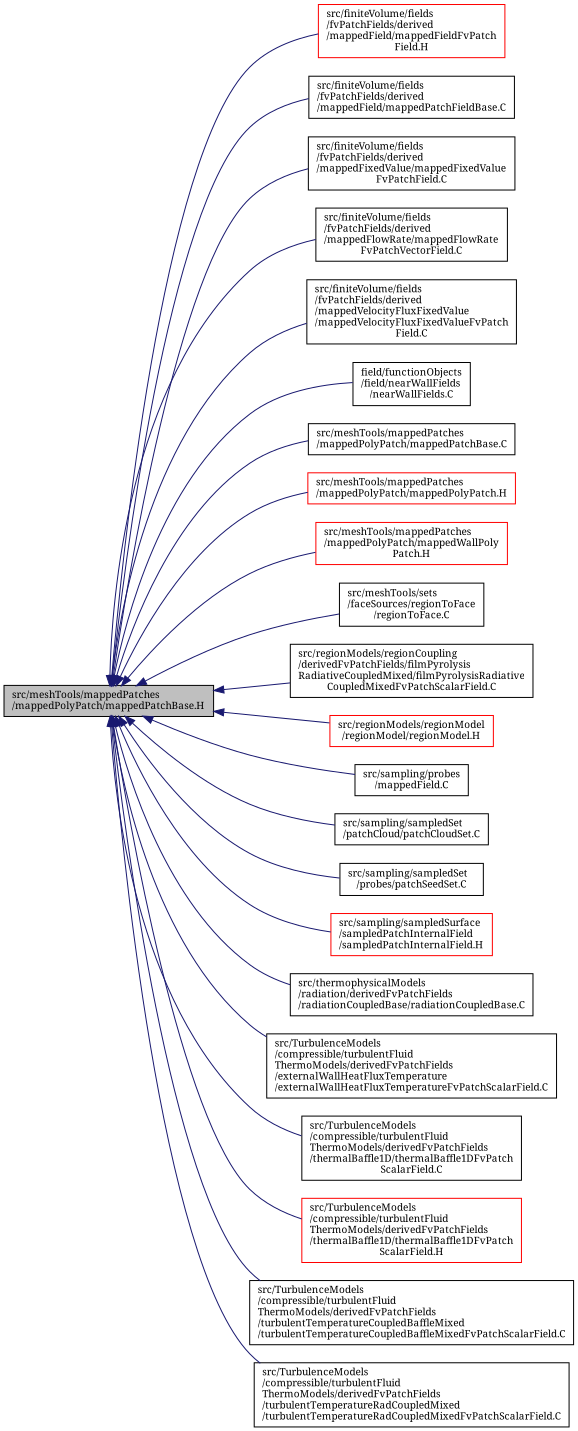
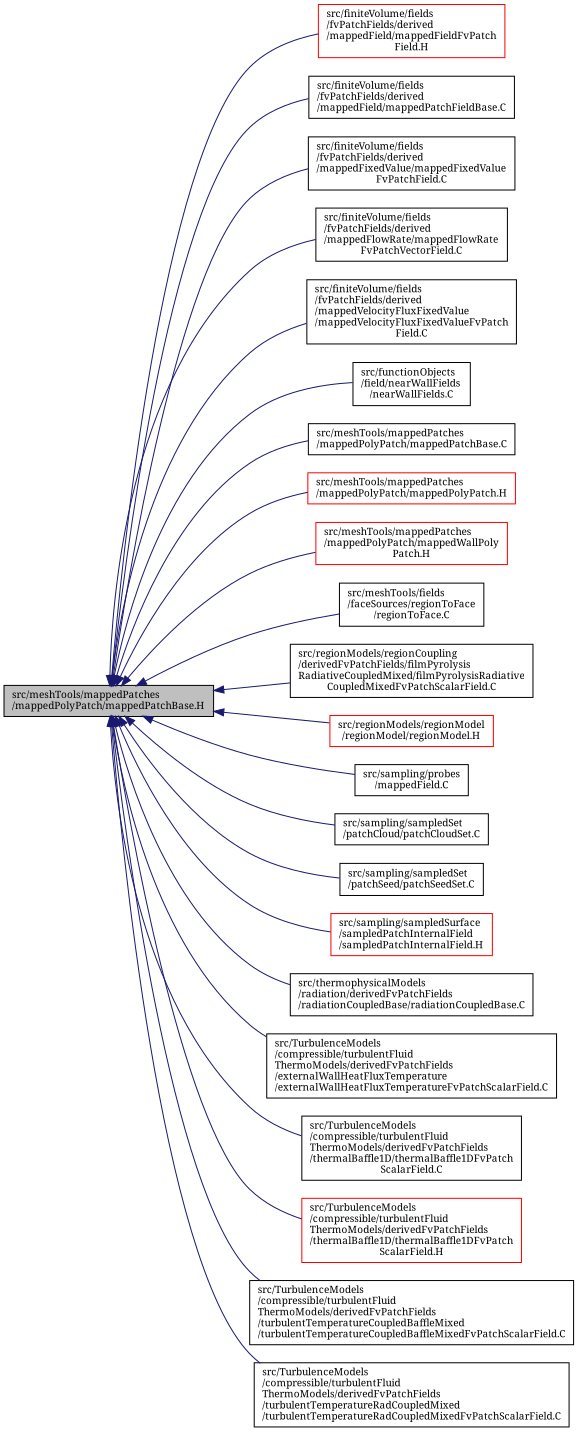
(412, 384) -> (412, 384)
(412, 605) -> (412, 605)
(412, 879) -> (412, 879)
